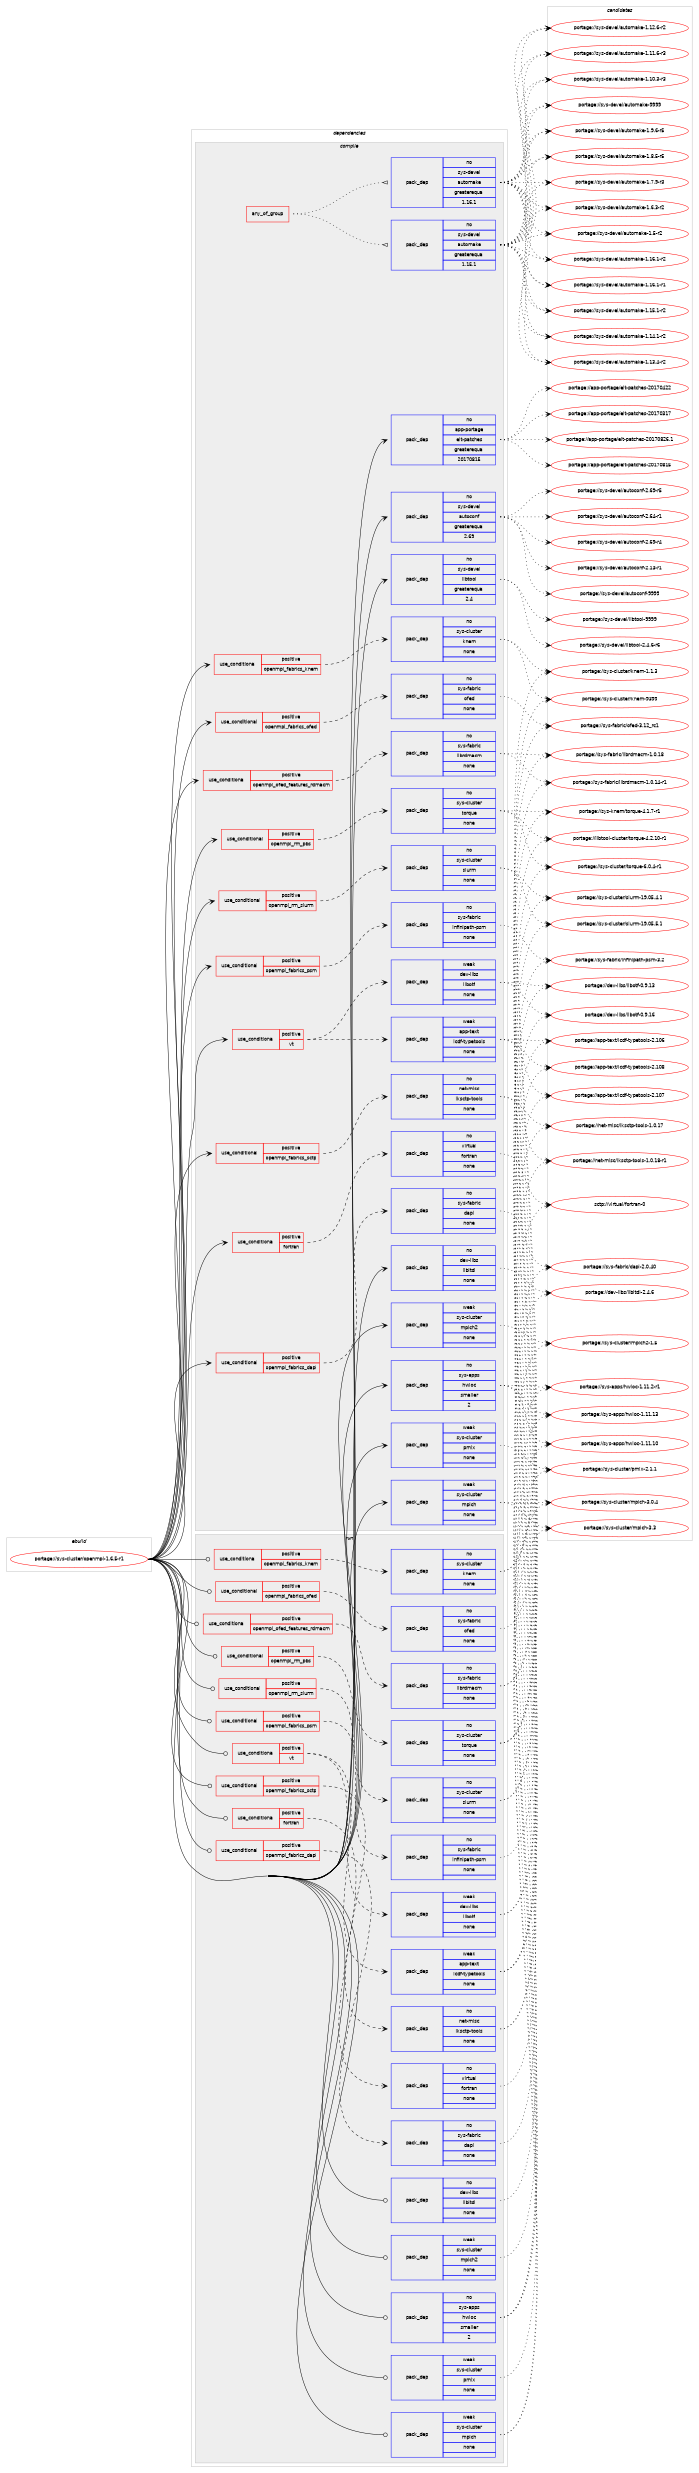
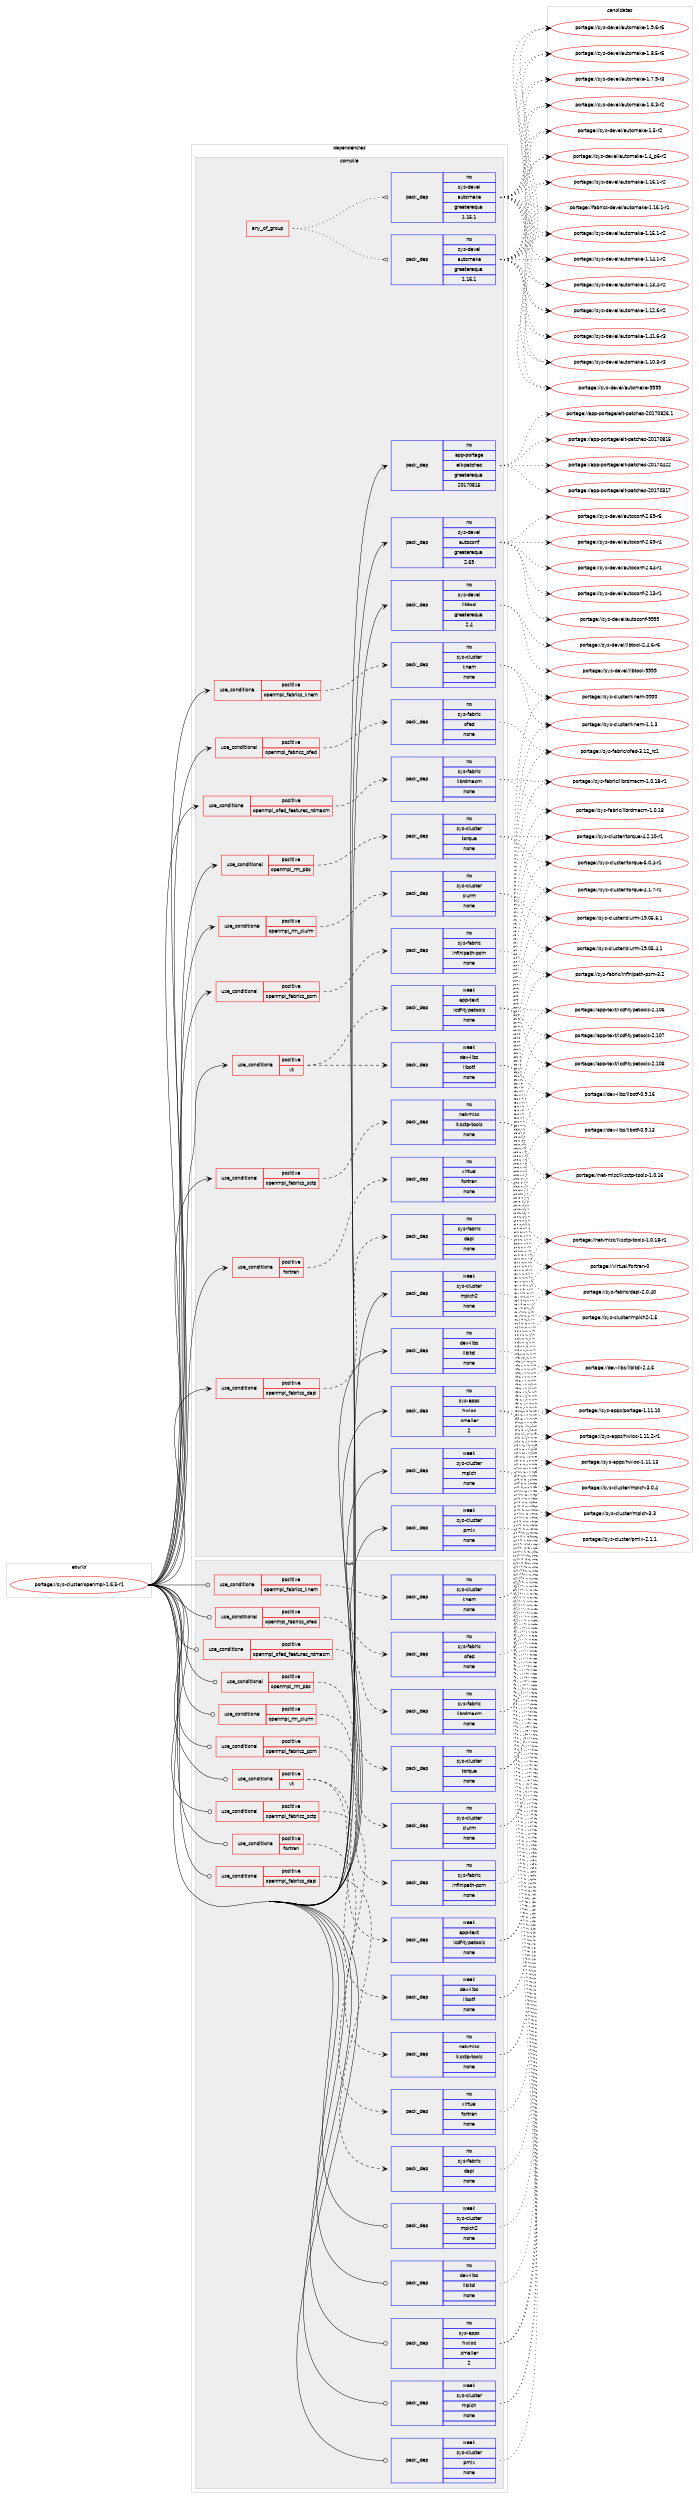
(620, 54) -> (620, 337)
none -> (620, 157)
(620, 285) -> (620, 208)
(620, 699) -> (620, 697)
(620, 783) -> (620, 782)
(620, 812) -> (620, 890)
(620, 839) -> (620, 837)
(620, 1126) -> (620, 1176)
(620, 1205) -> (620, 1267)
(620, 1444) -> (620, 1411)
